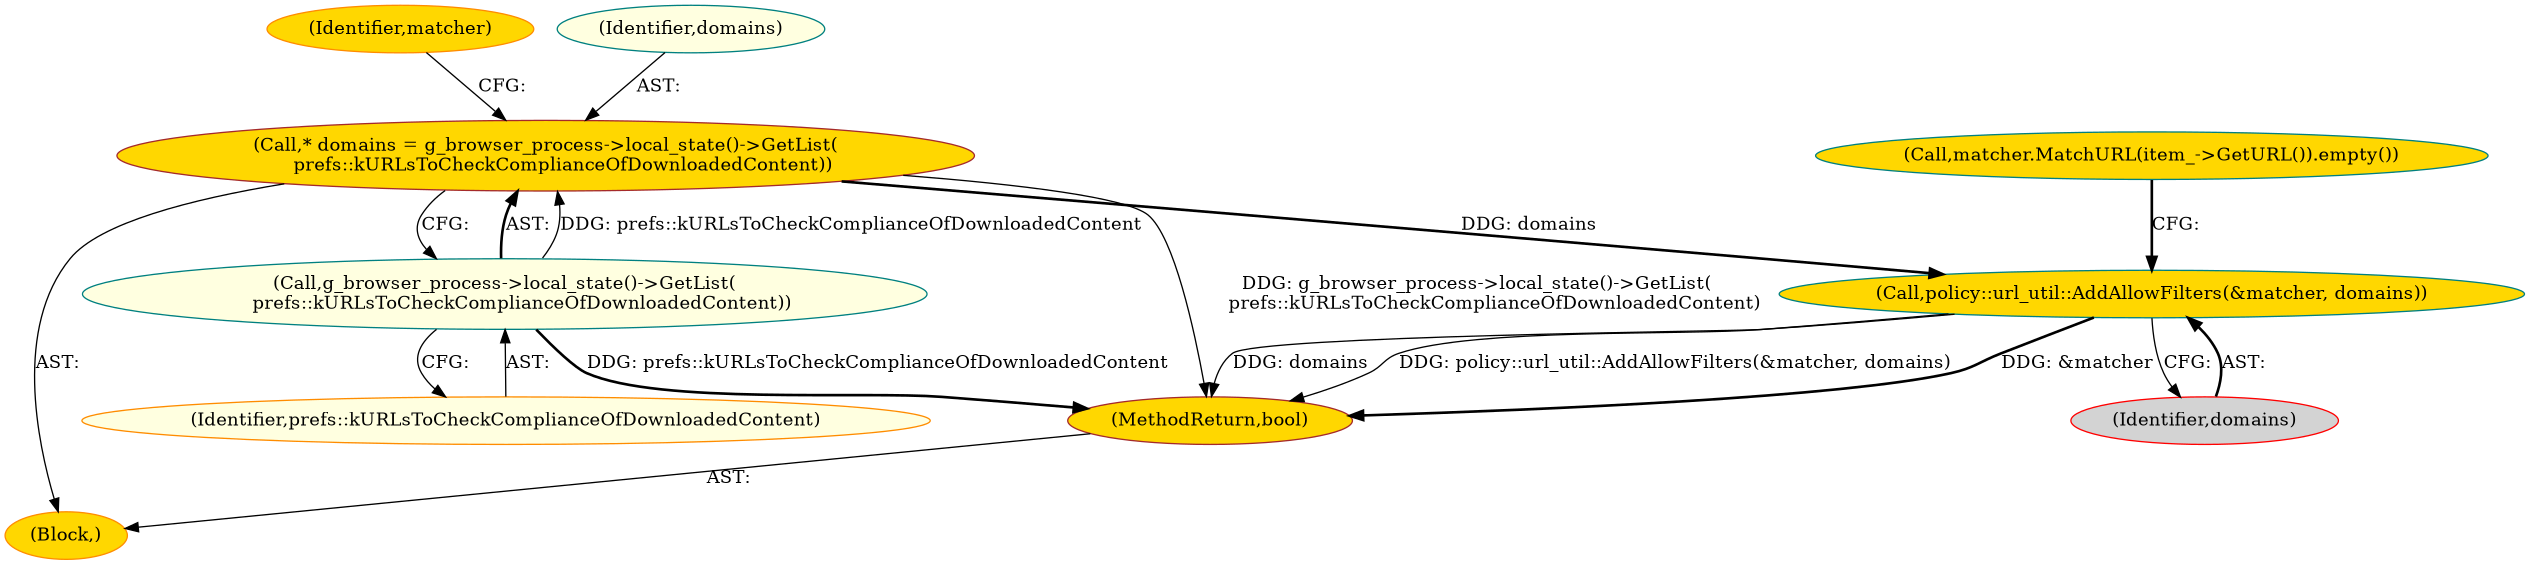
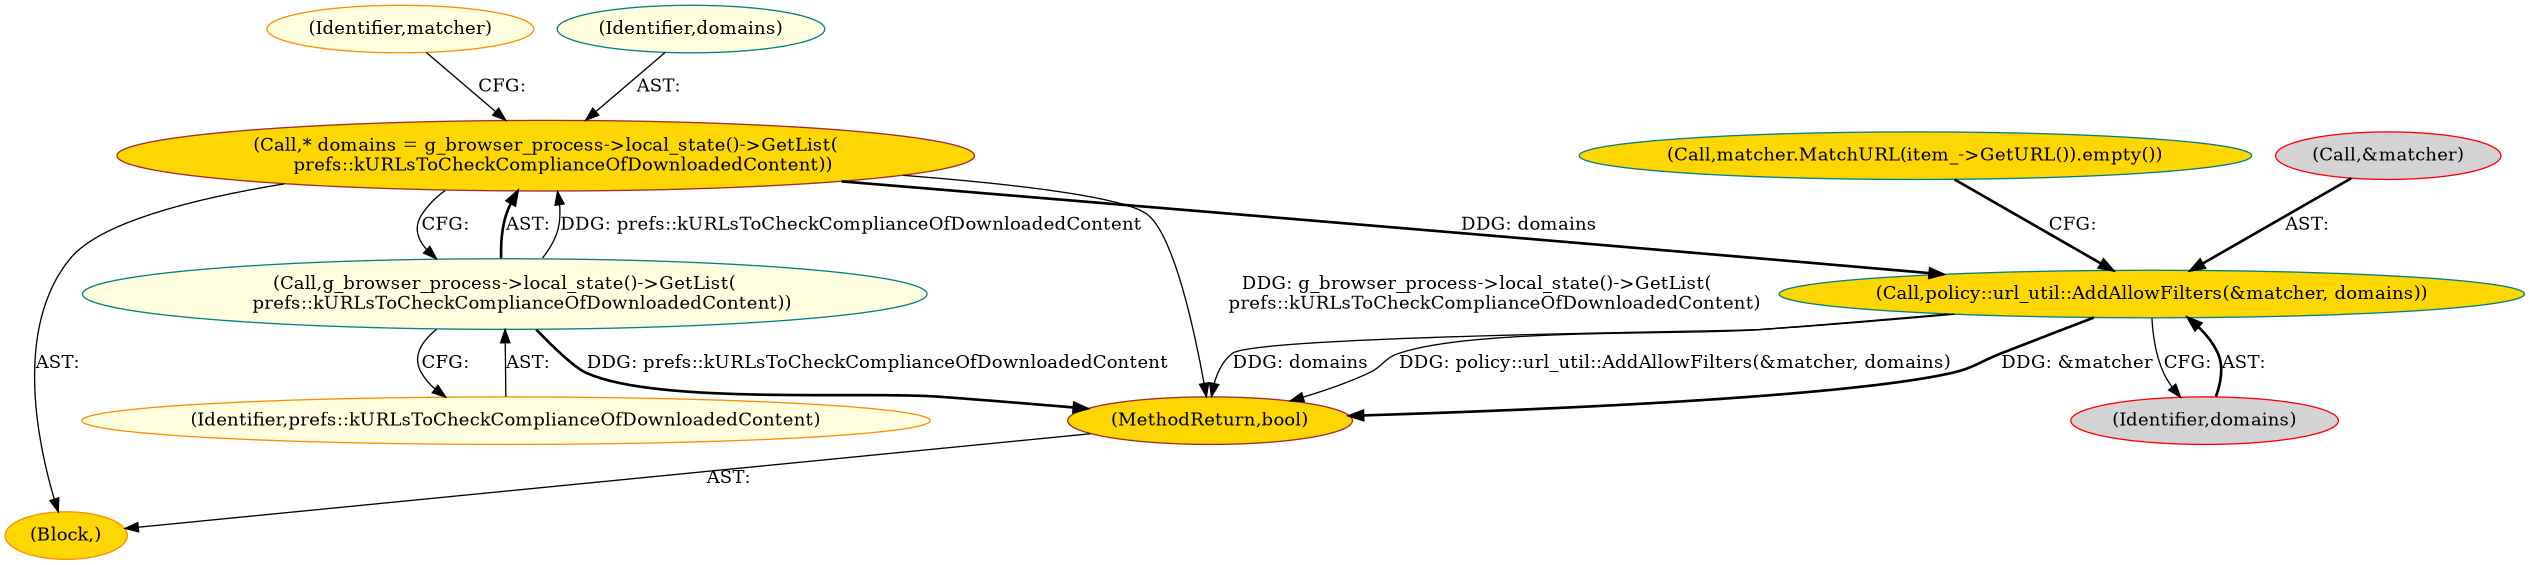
(400, 29) -> (400, 29)
none -> (2388, 156)
